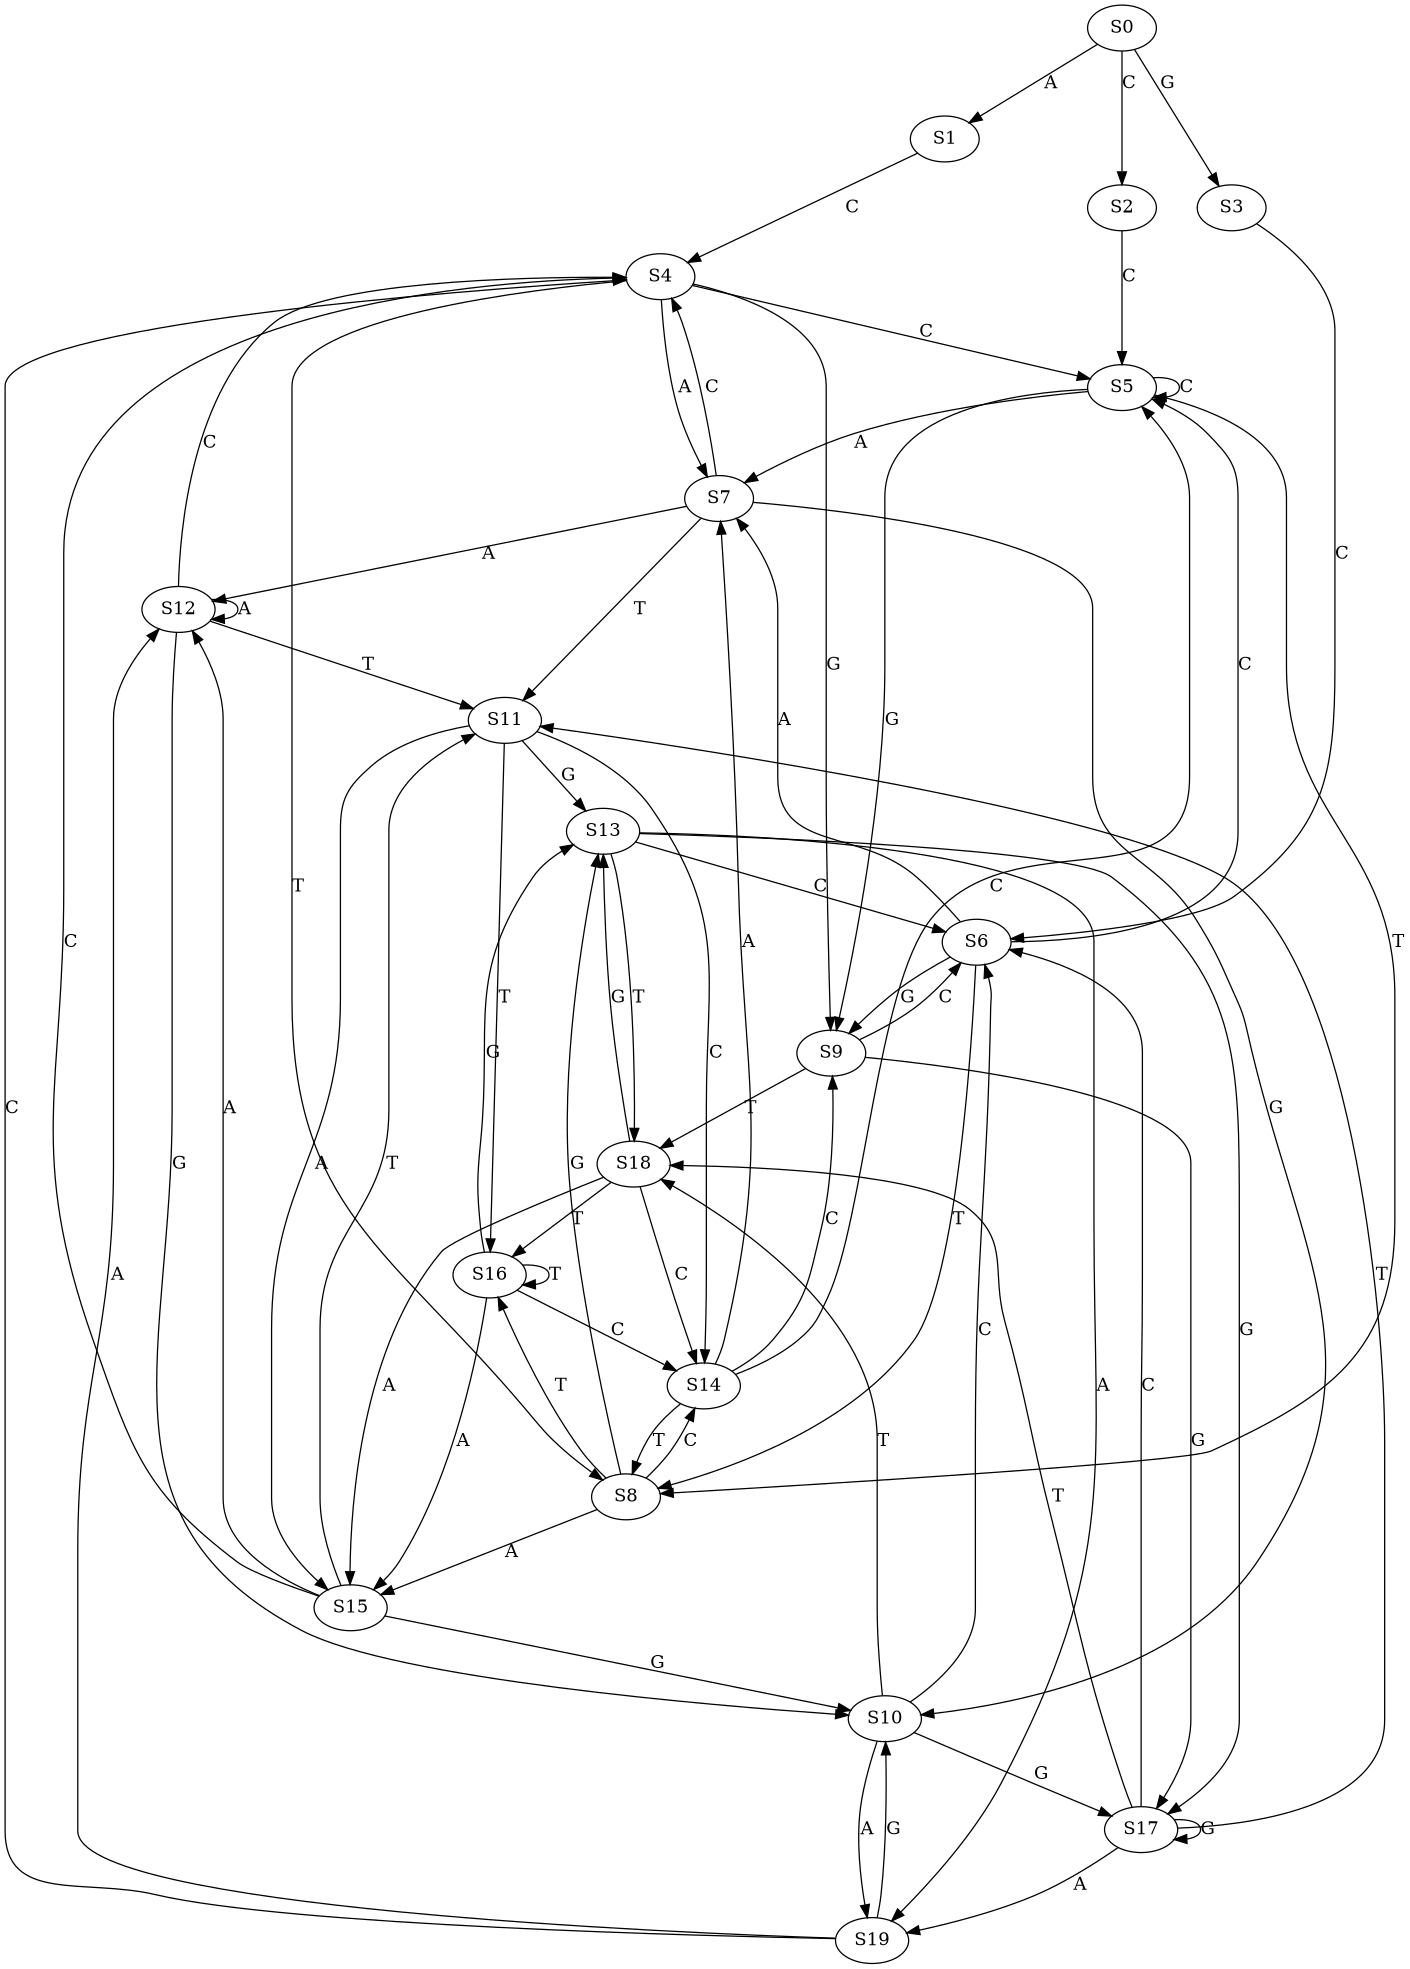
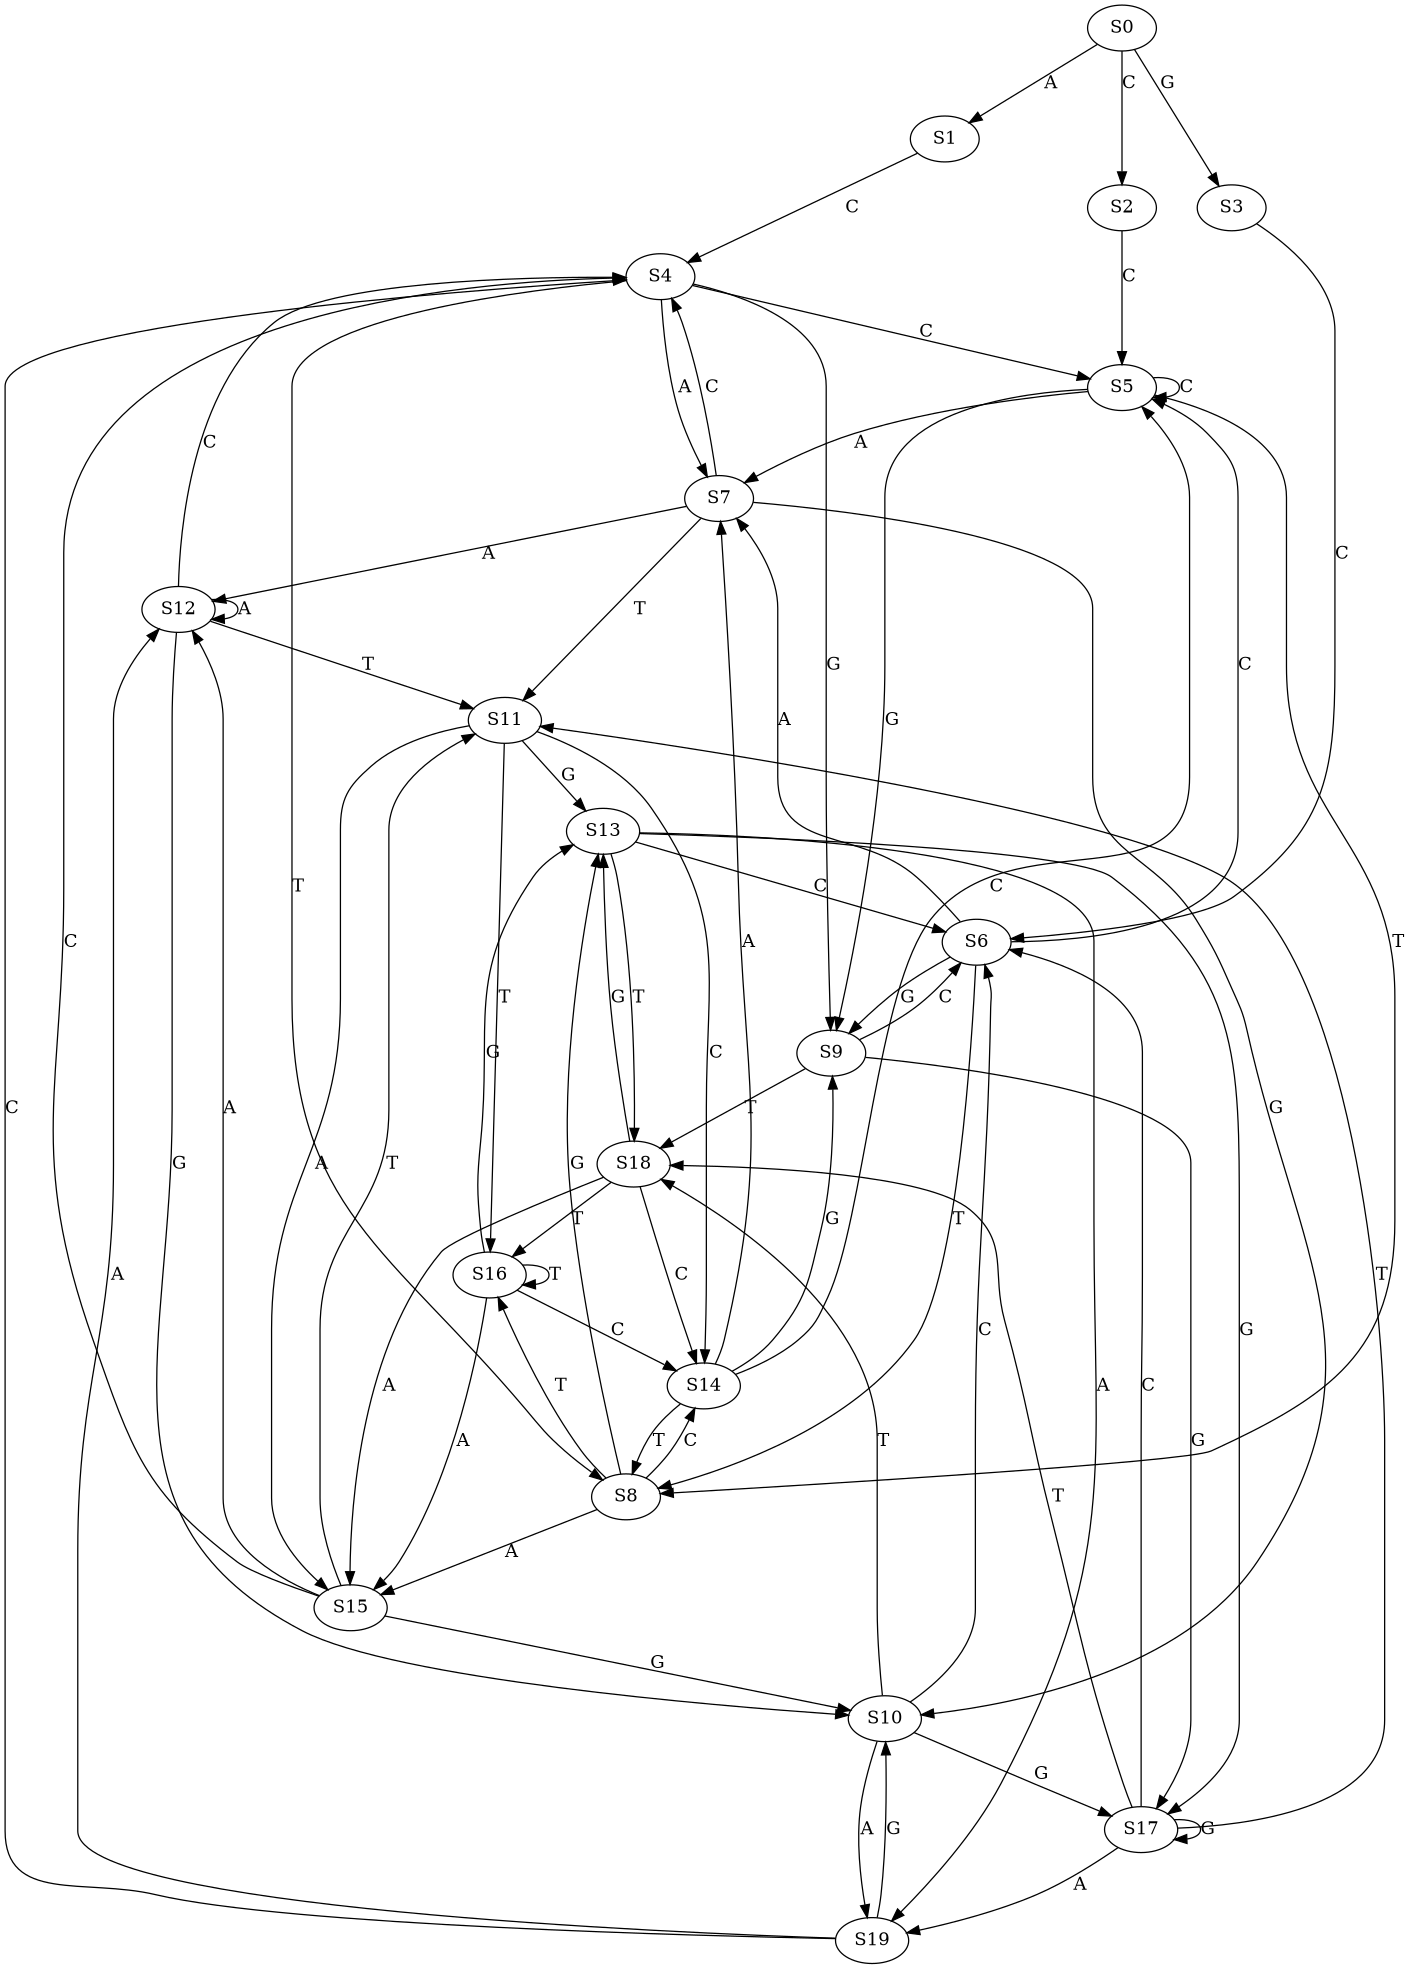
(832, 1220) -> (833, 1220)
